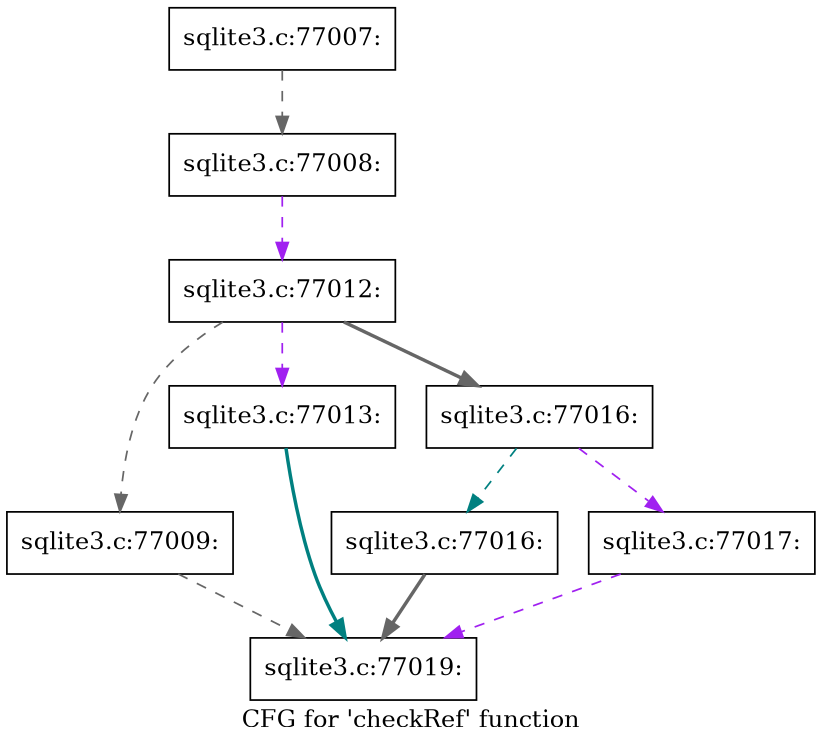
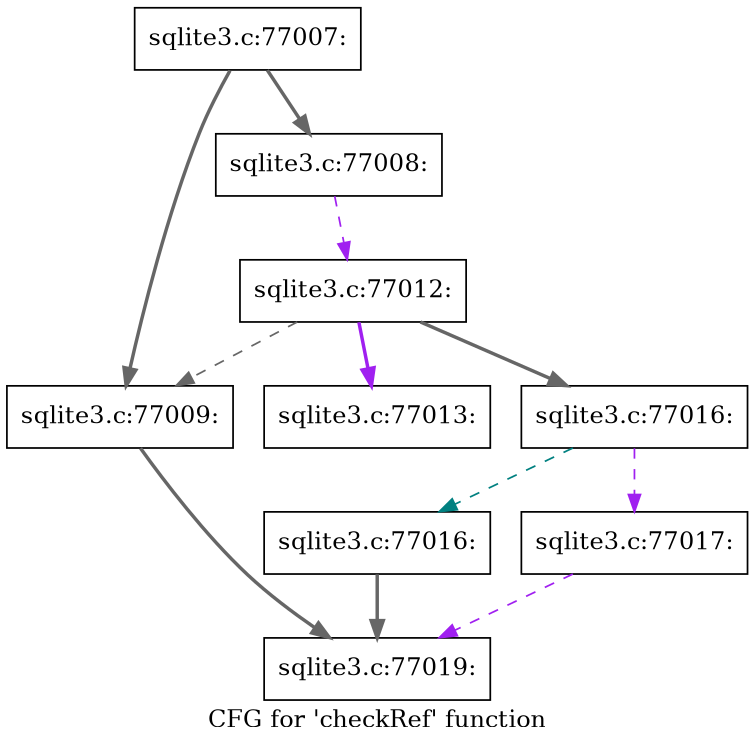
(282, 93) -> (283, 95)
none -> (170, 216)
(282, 345) -> (363, 345)
(304, 537) -> none
(234, 602) -> (219, 546)
